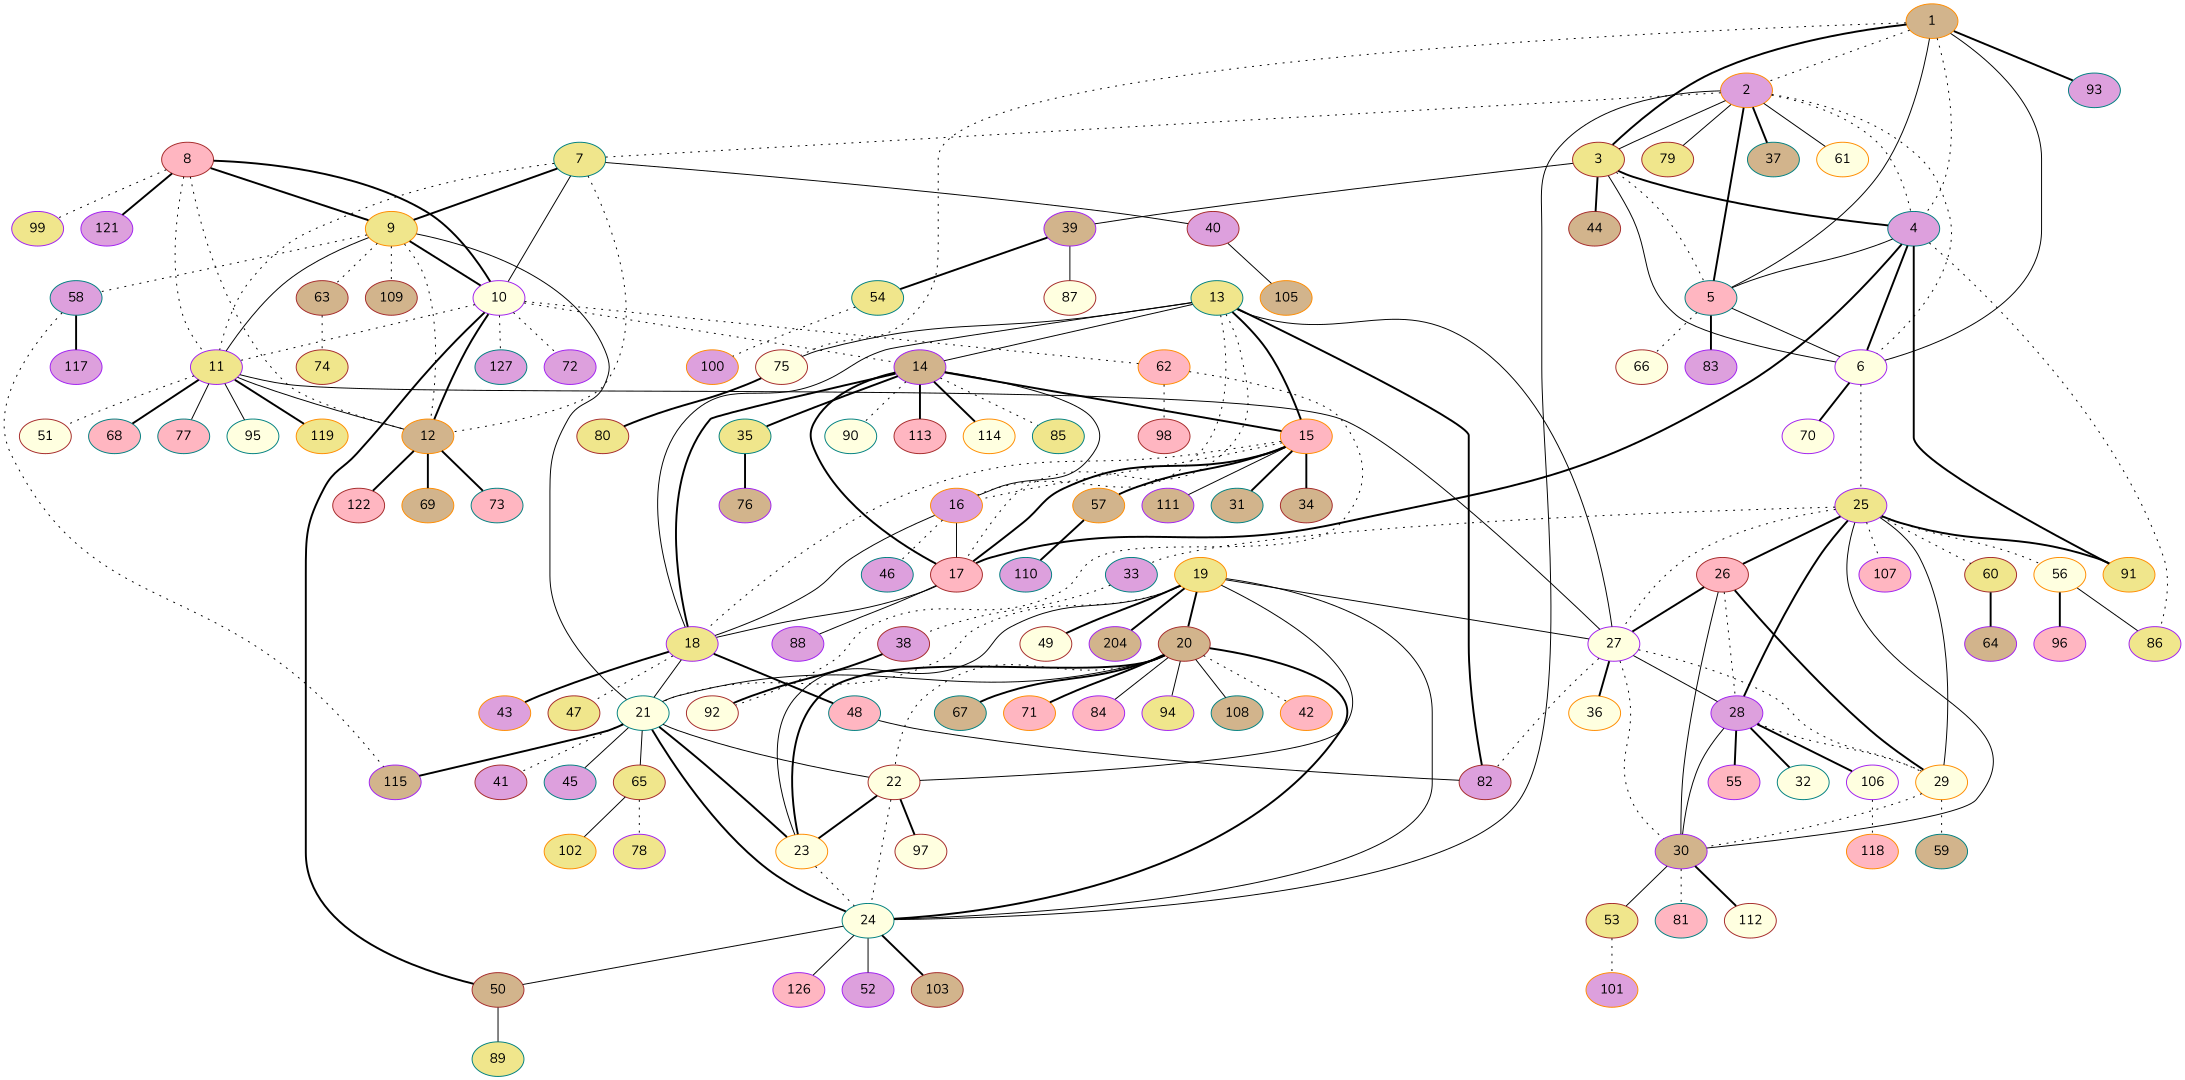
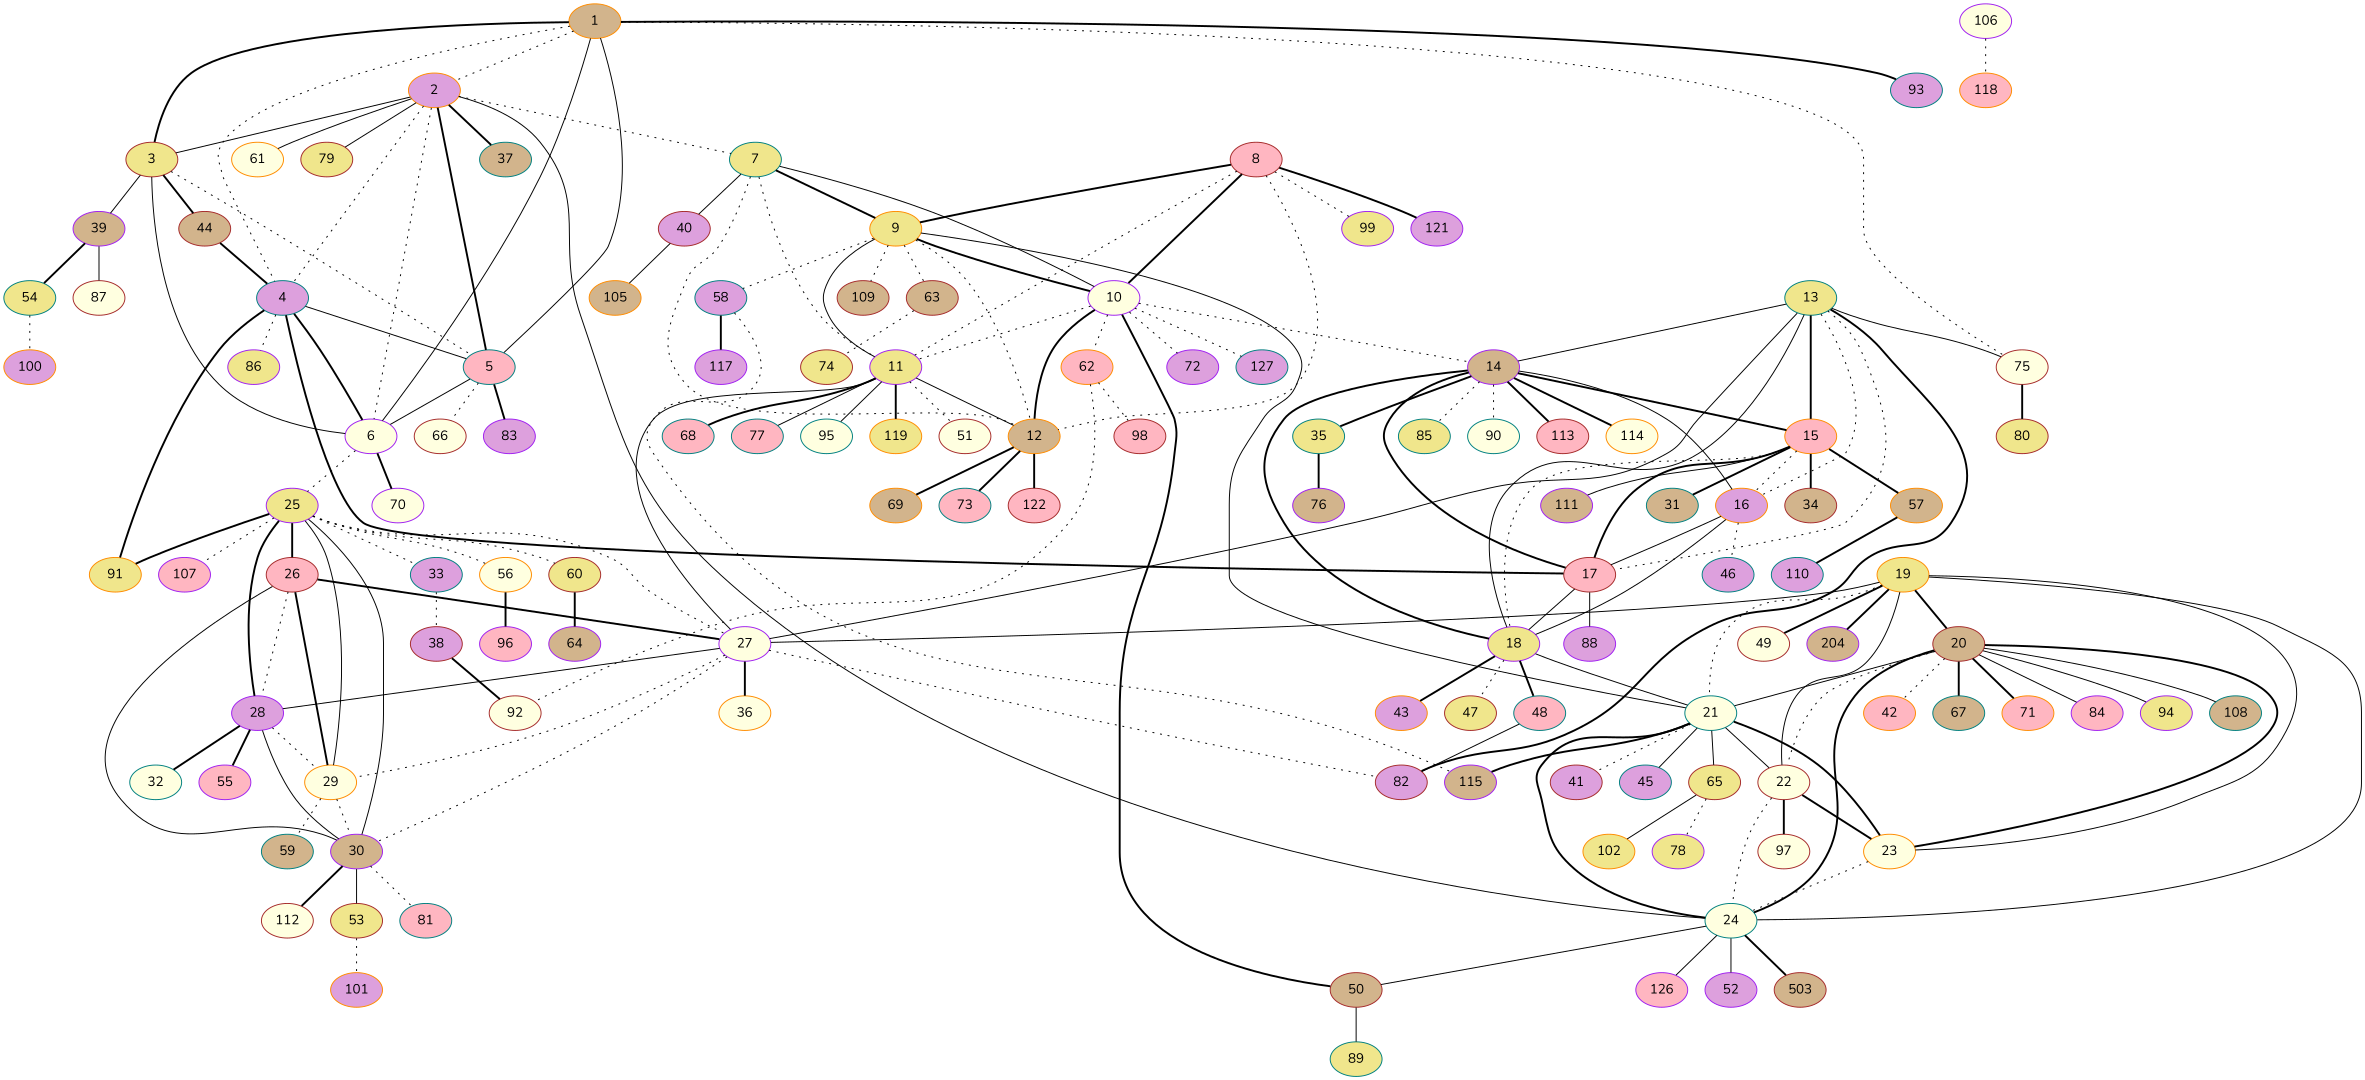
(1752, 206) -> (244, 263)
(2107, 609) -> none
(1805, 748) -> none
(937, 990) -> (1800, 990)
